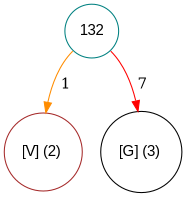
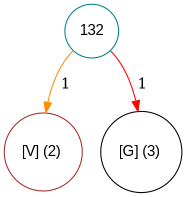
(140, 85) -> (140, 85)
